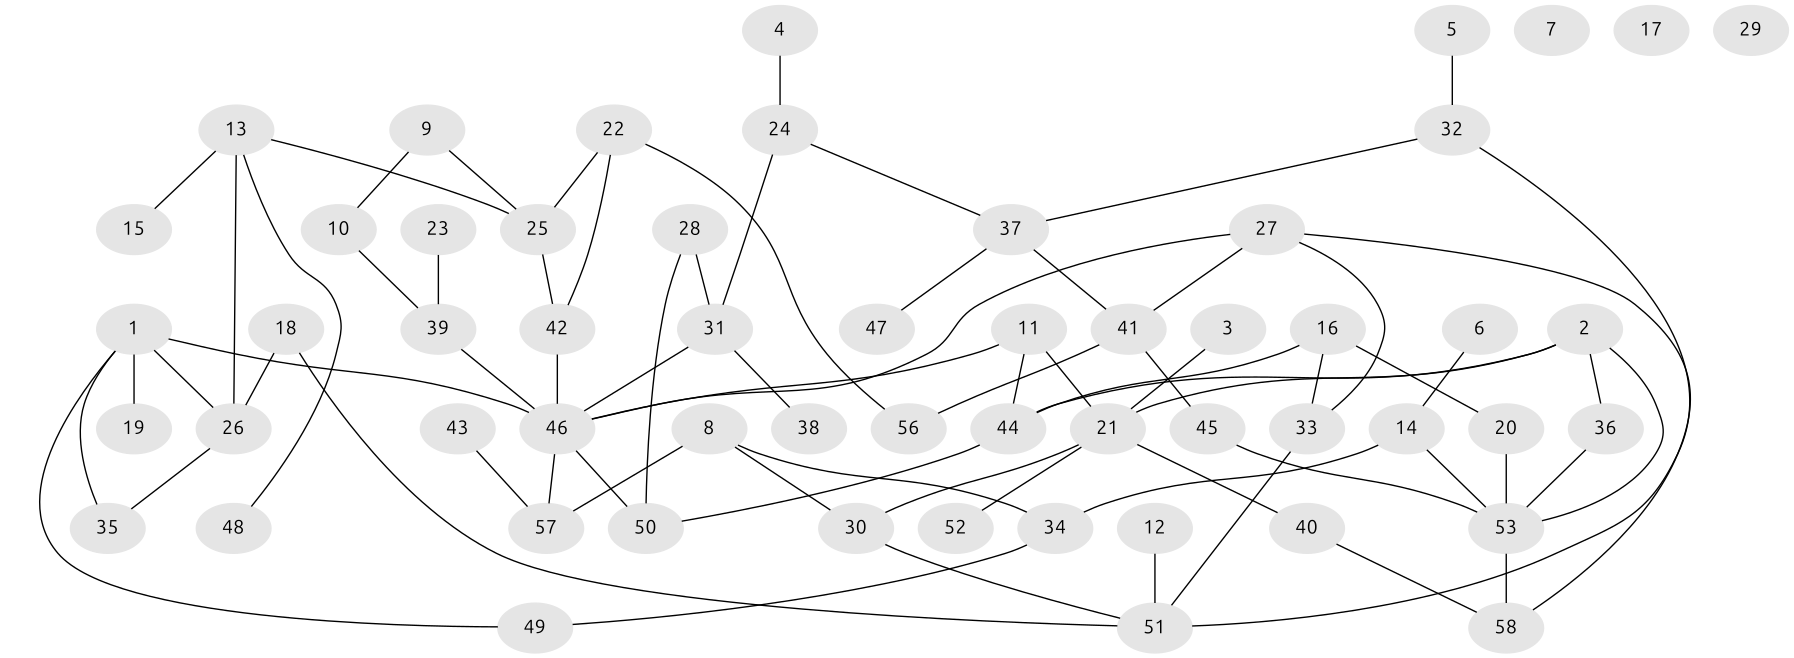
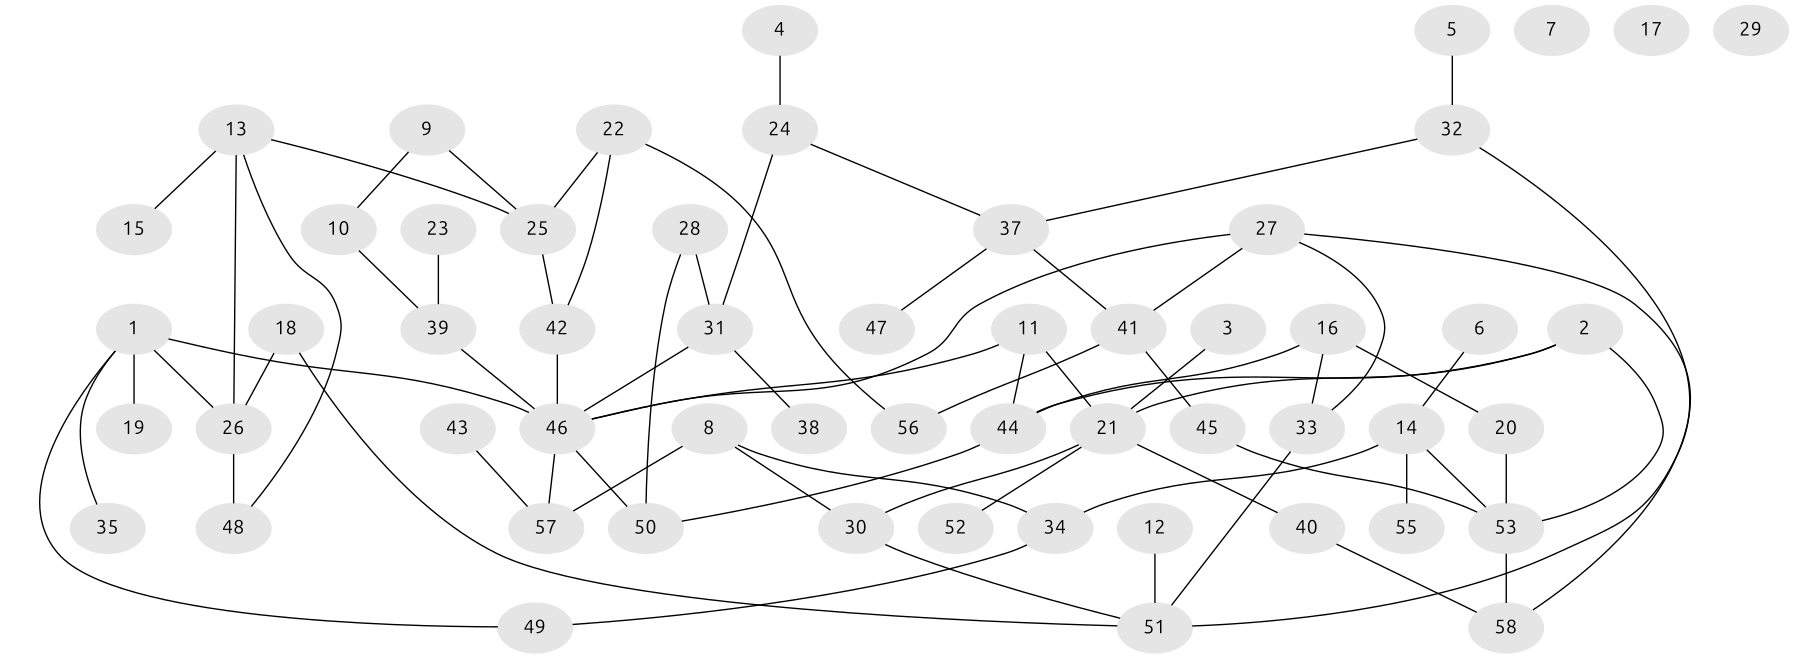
(1606, 429) -> none
(171, 479) -> (234, 479)
none -> (1407, 528)
